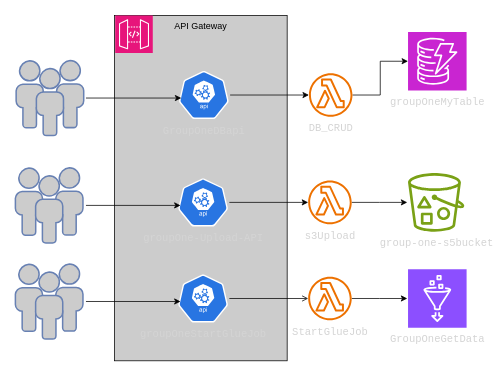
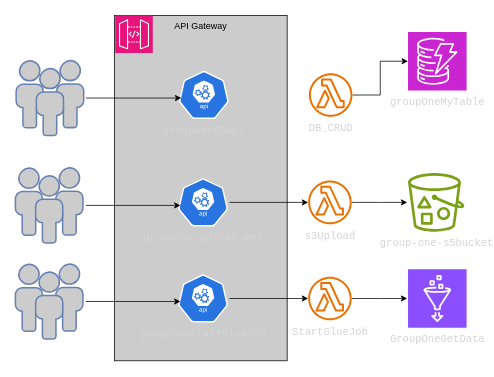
(302, 95) -> none
(303, 298) -> (301, 298)
